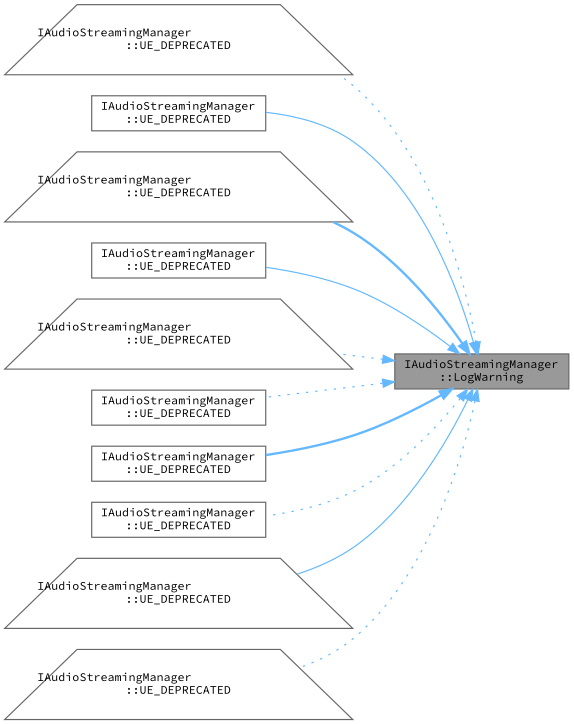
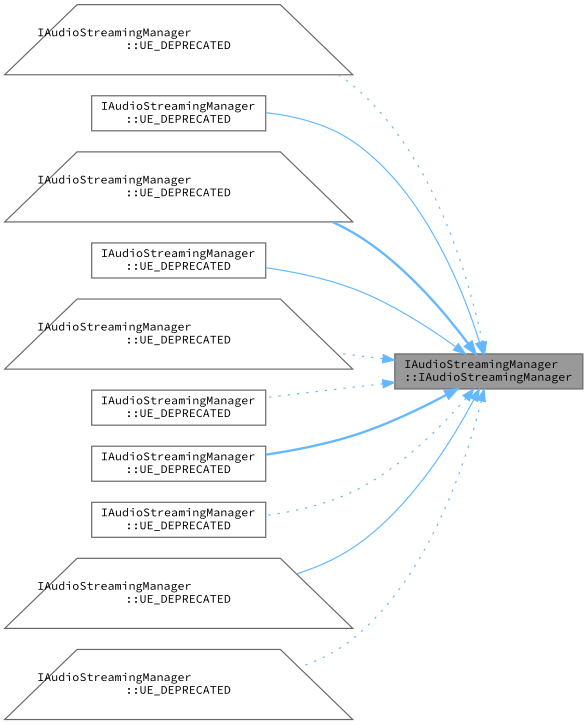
(482, 371) -> (489, 371)
